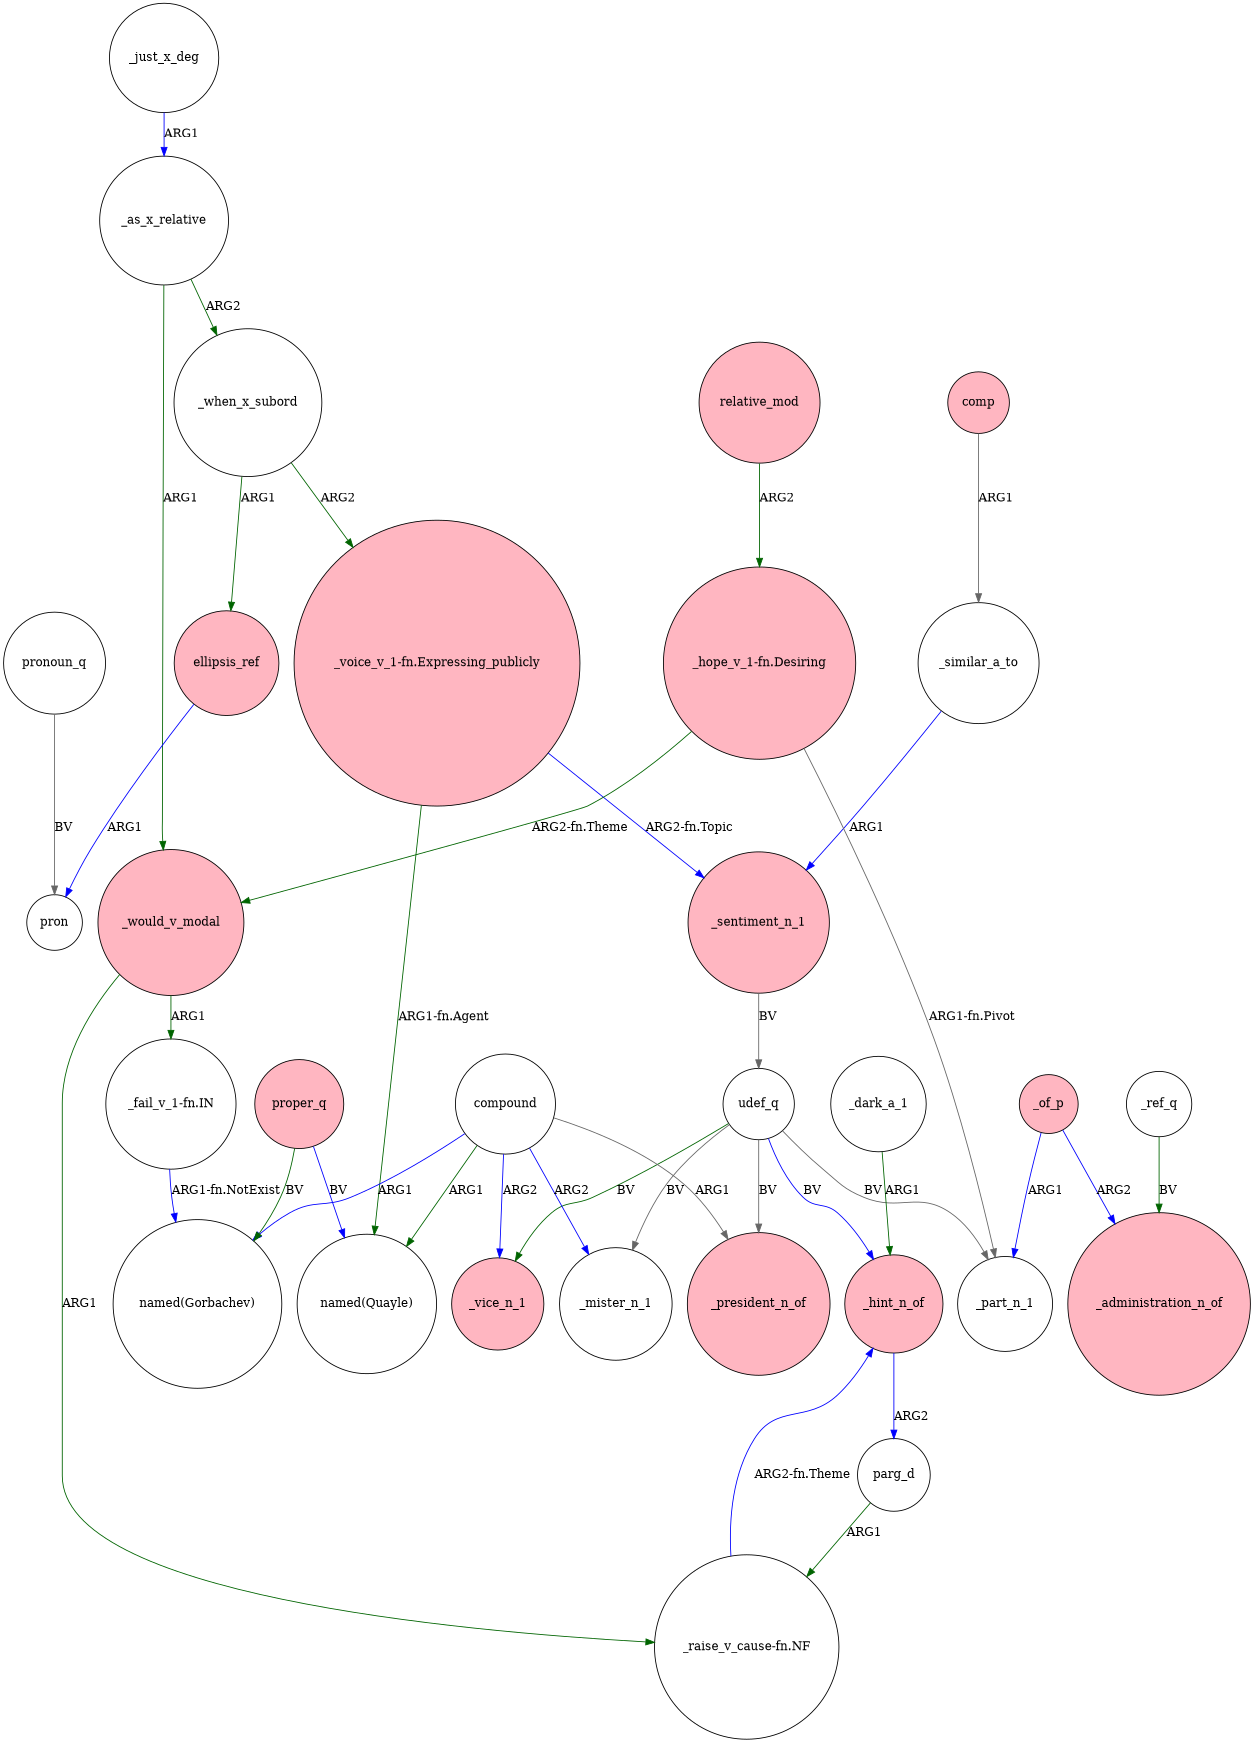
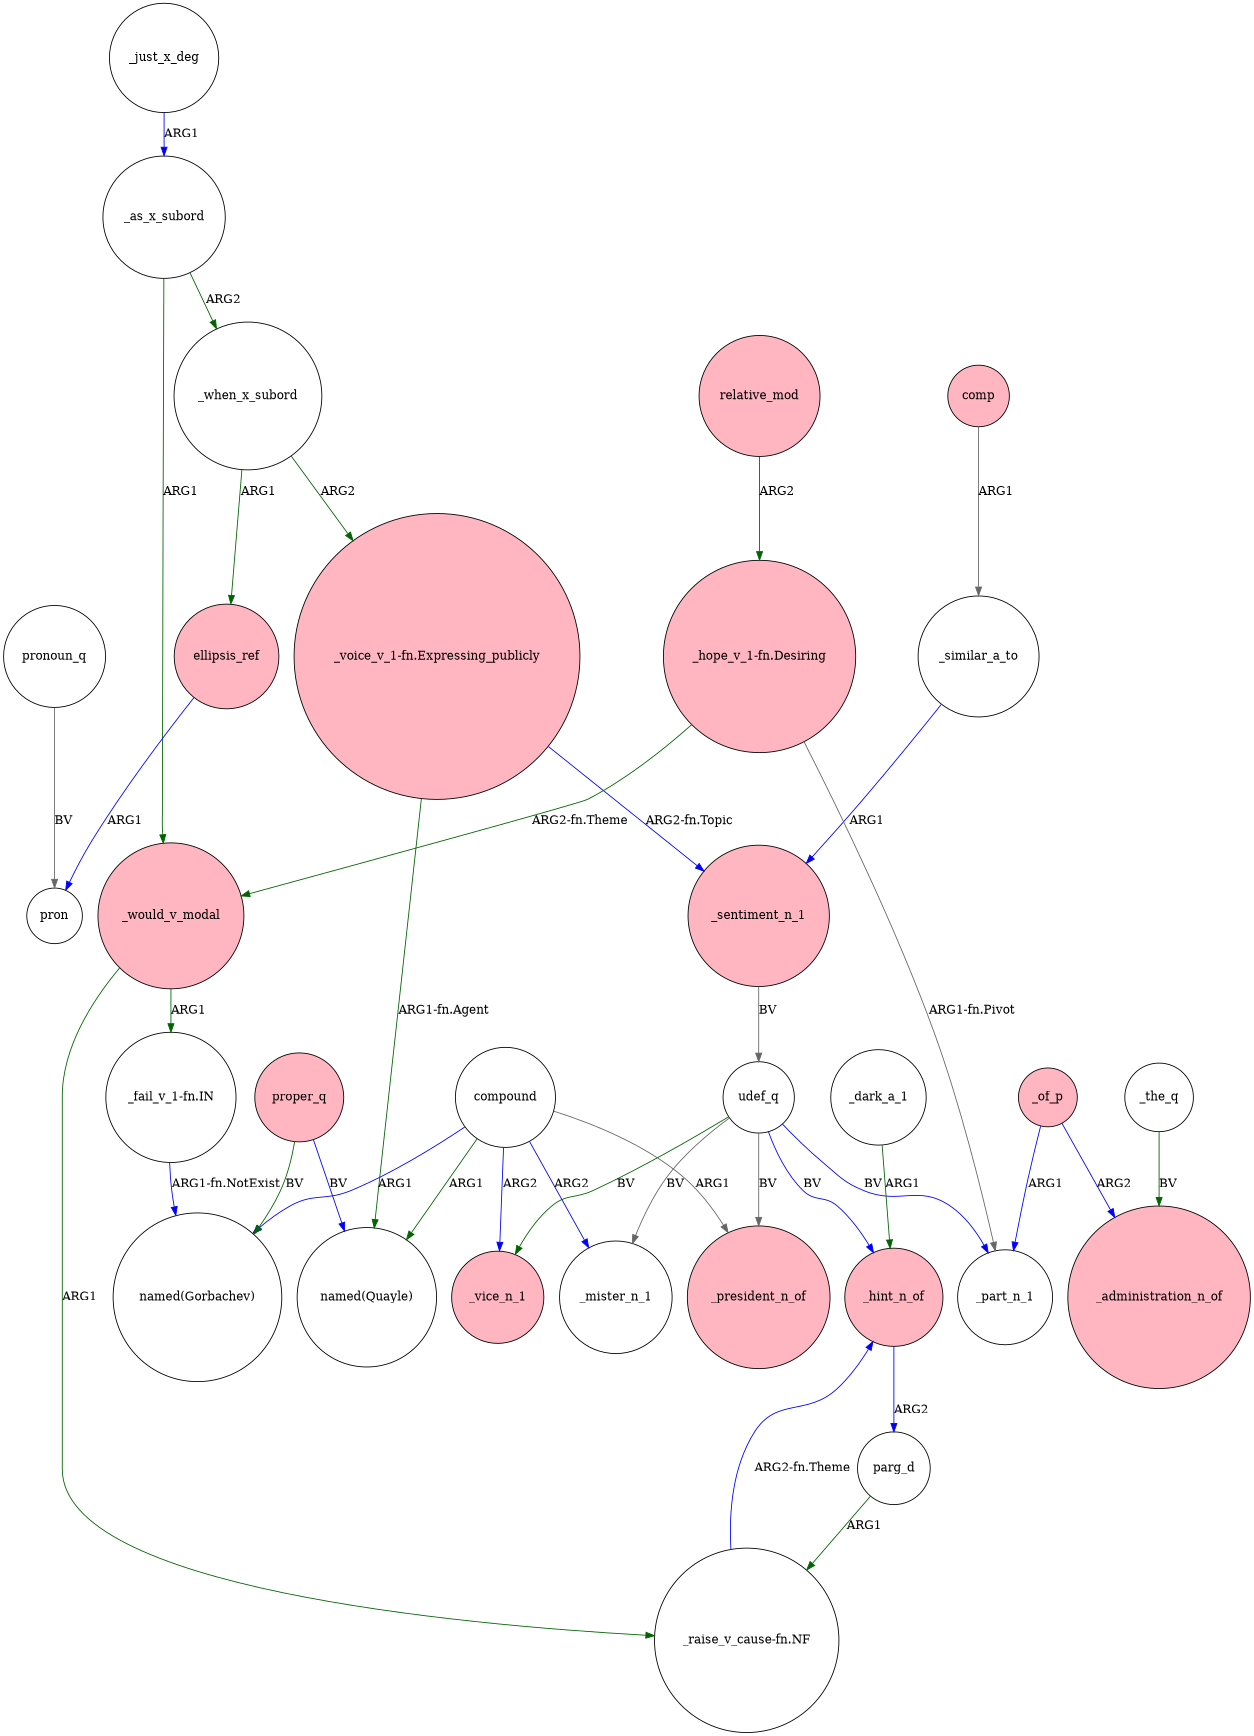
(164, 221) -> (164, 217)
(1159, 1104) -> (1159, 1097)
(875, 1201) -> (875, 1194)
